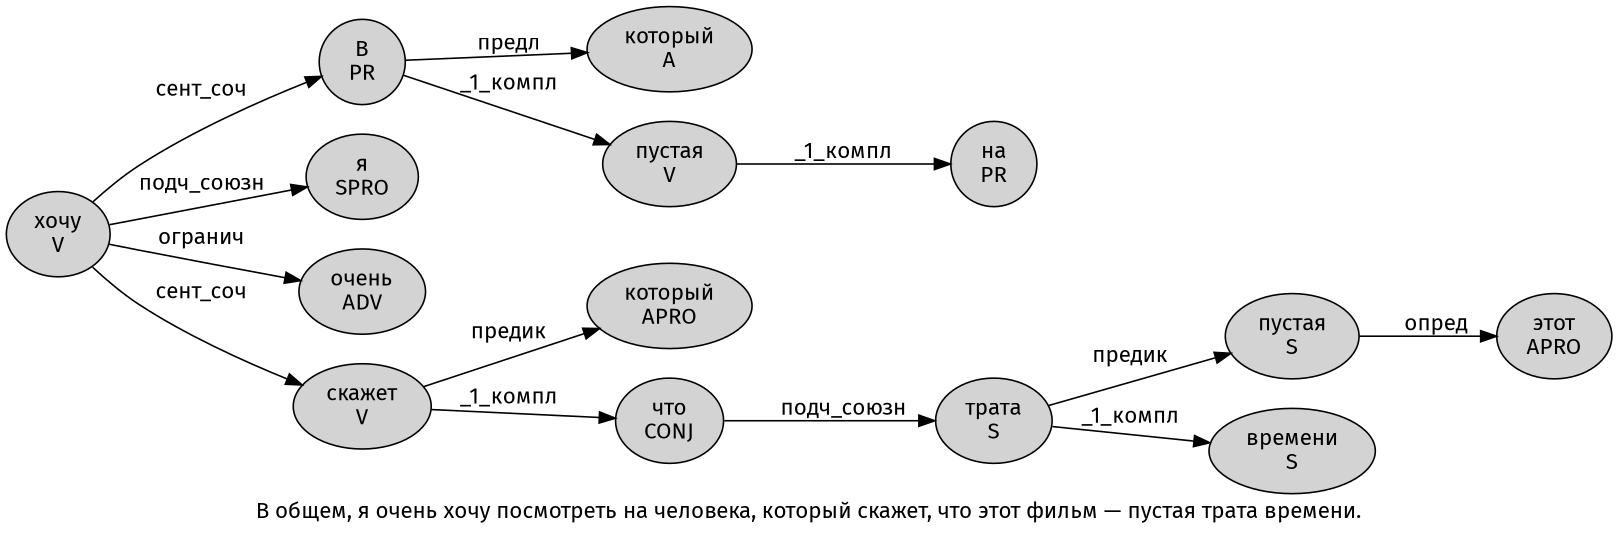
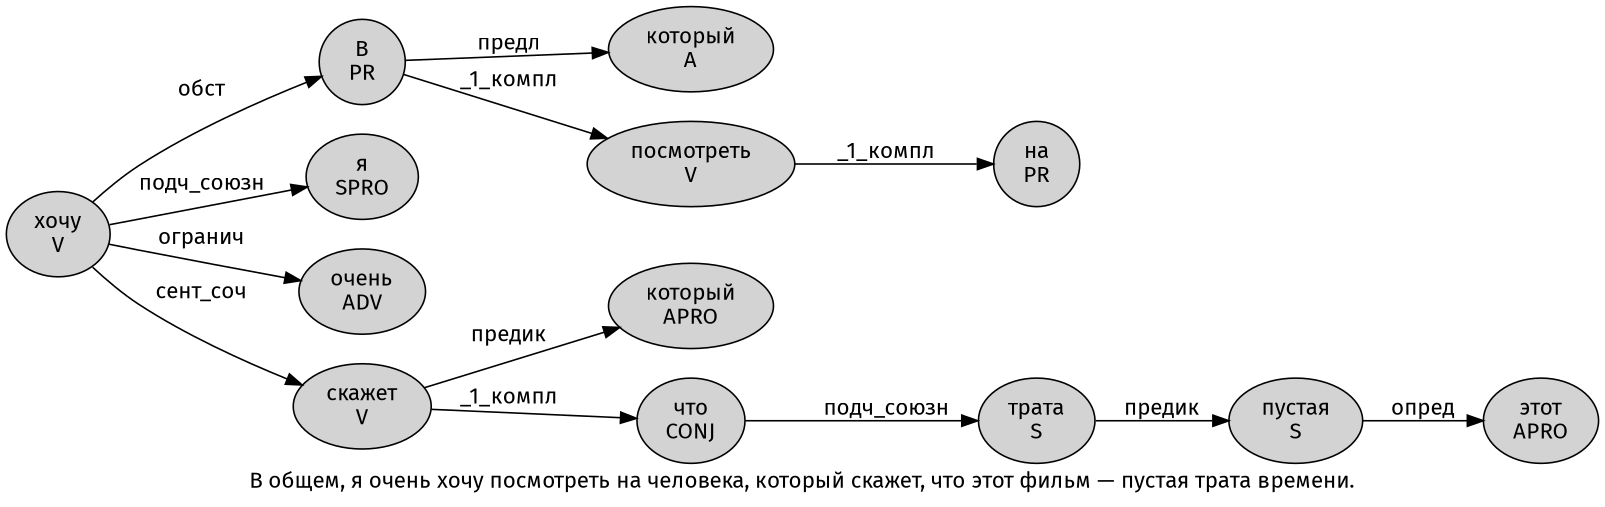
(202, 90) -> (202, 90)
(670, 164) -> (691, 164)
(1292, 451) -> none
